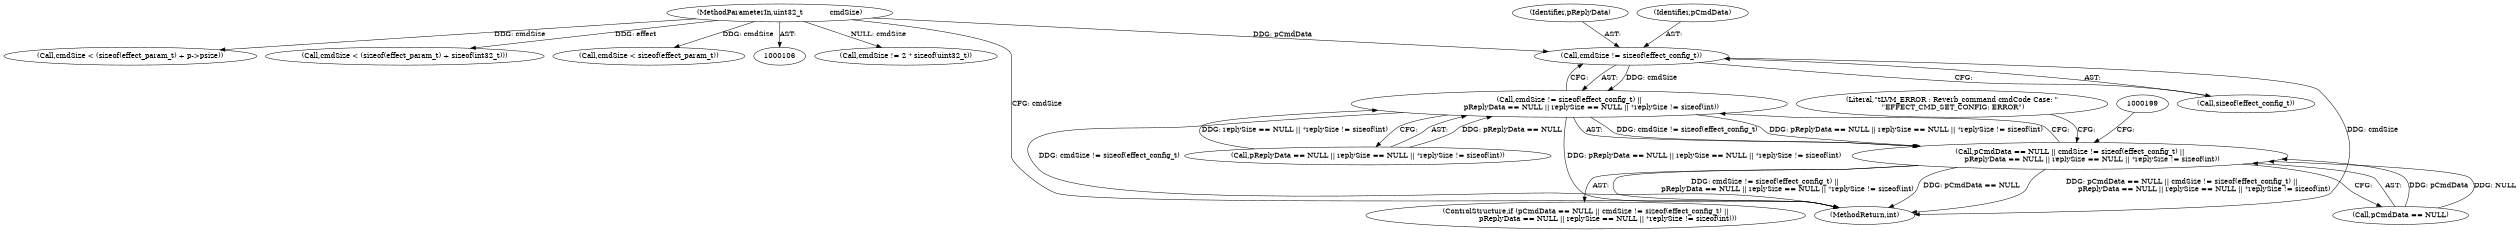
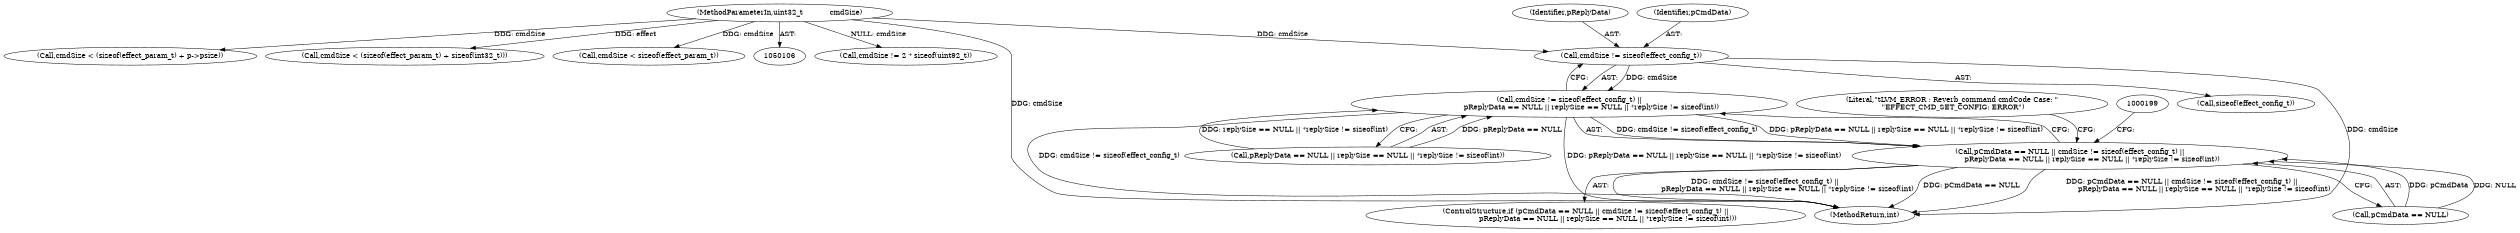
(1283, 35) -> (1283, 35)
(780, 56) -> (780, 56)
(906, 56) -> (906, 56)
(1970, 71) -> none
(1965, 78) -> (1965, 78)
(1037, 104) -> (1037, 104)
